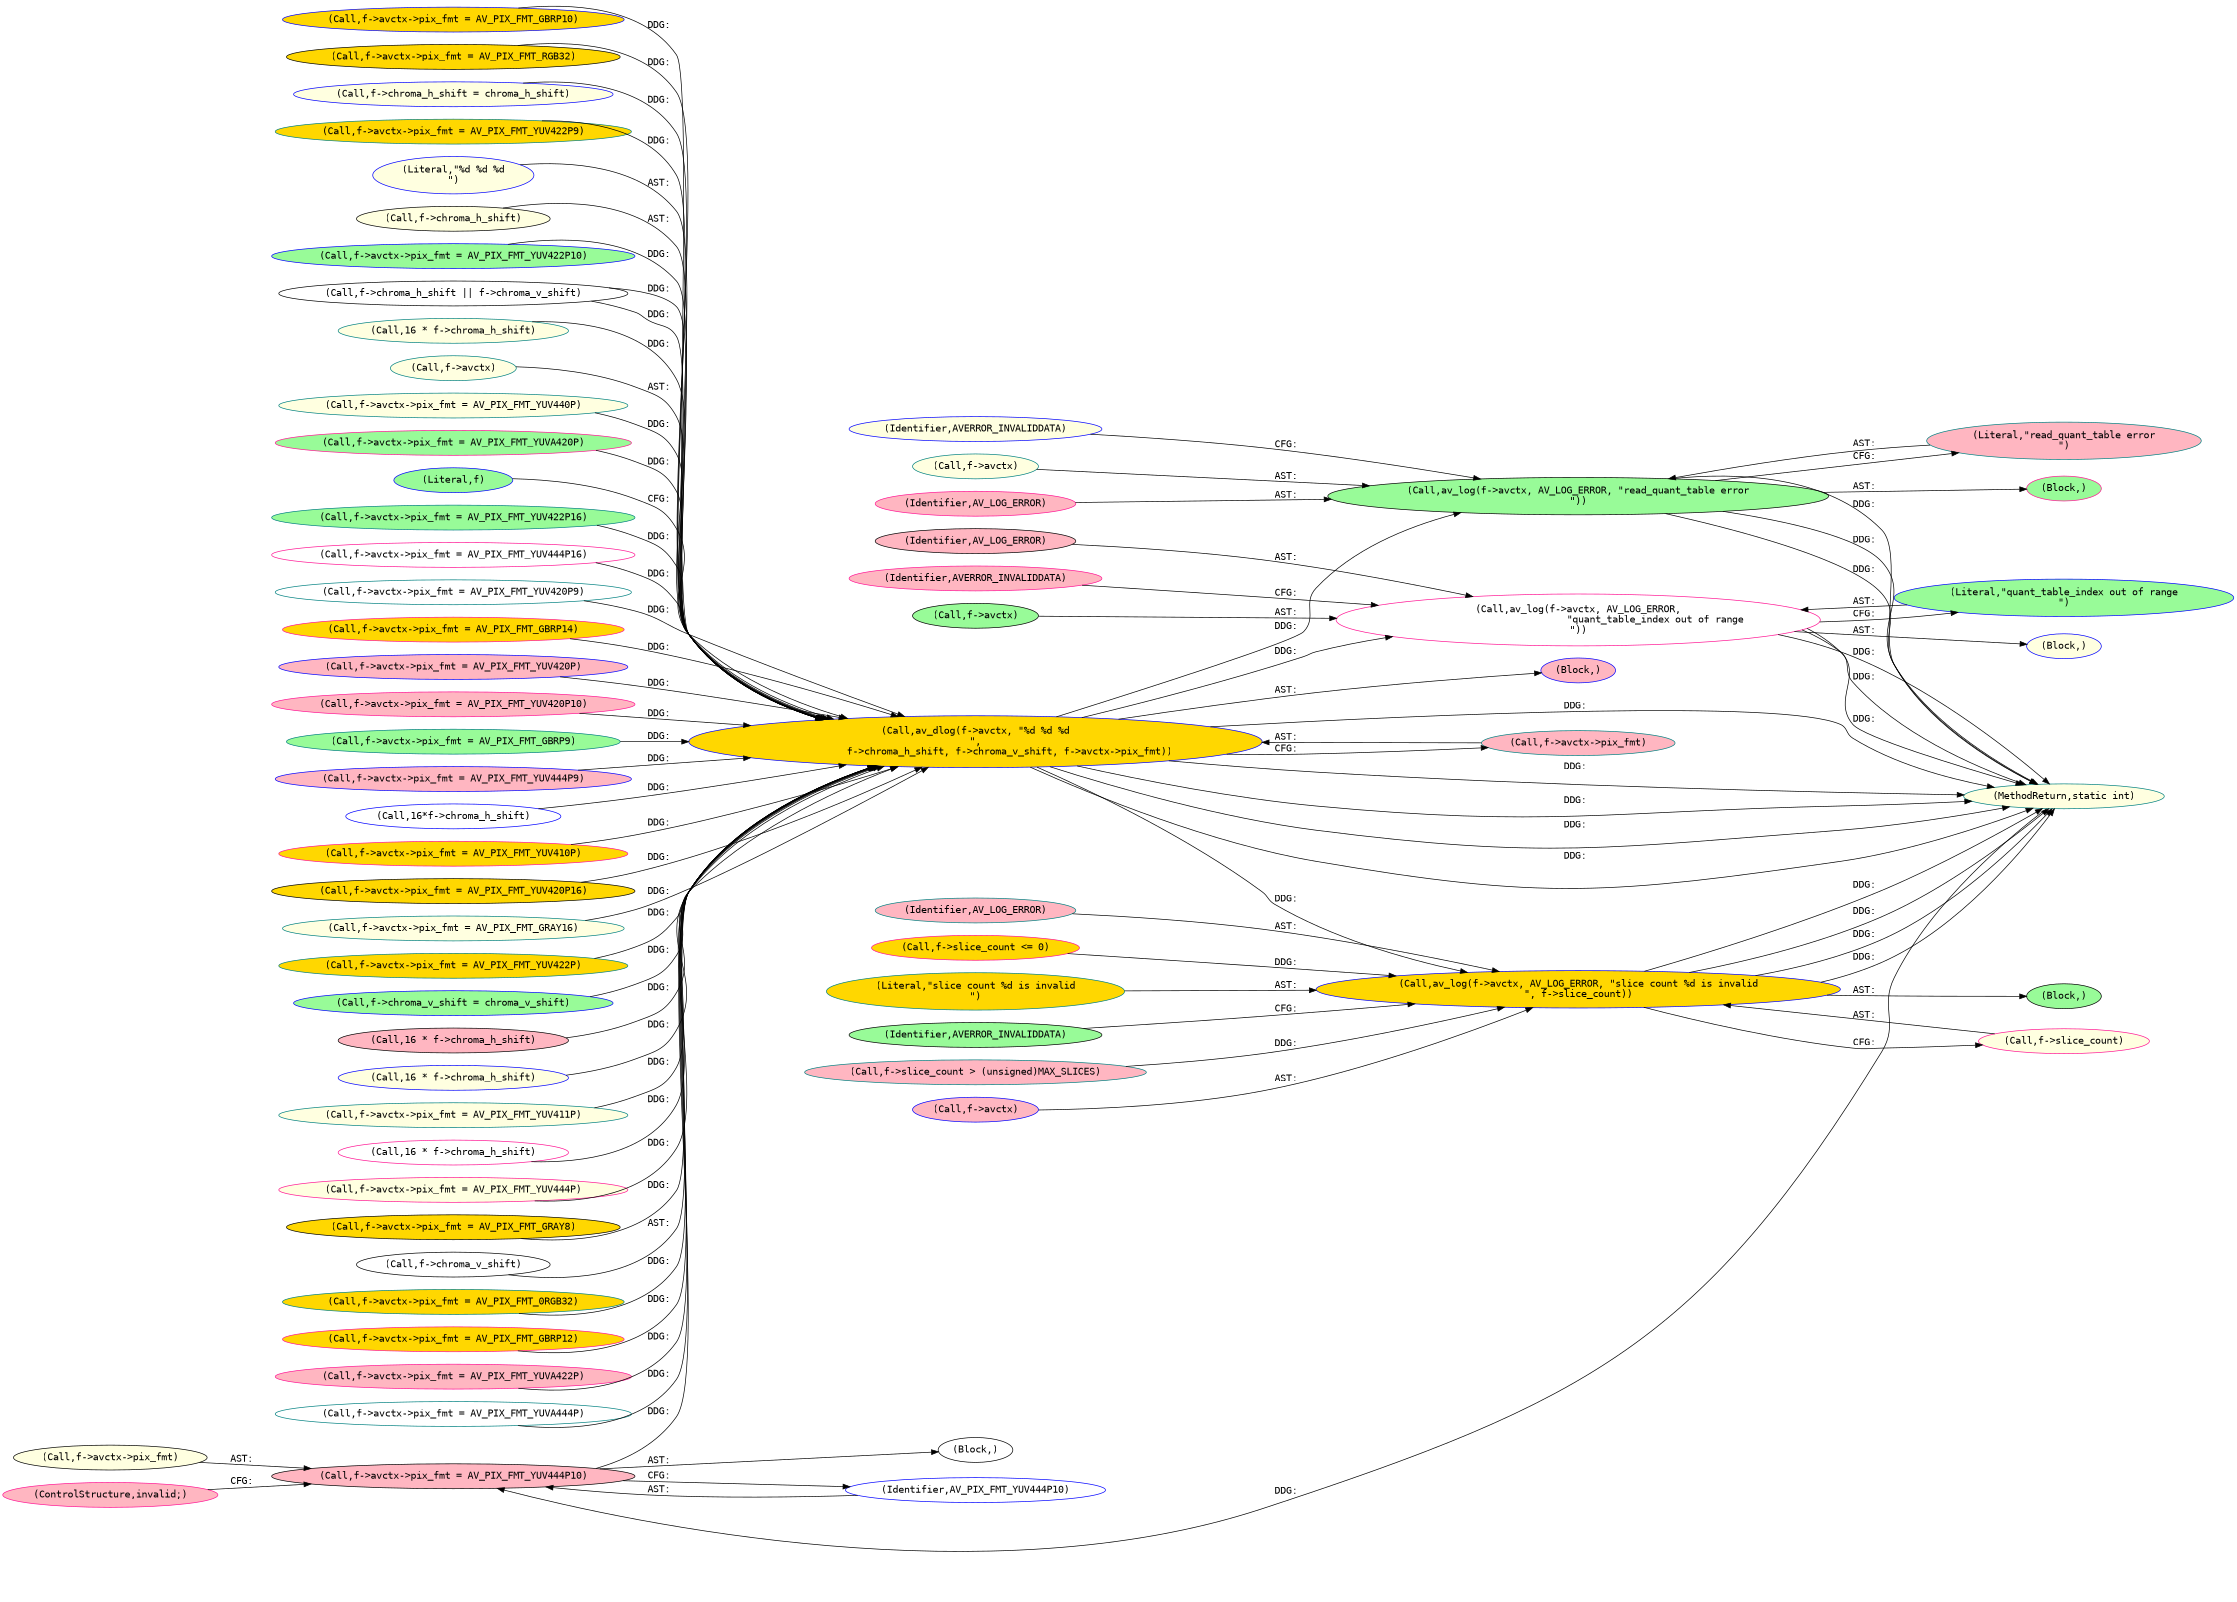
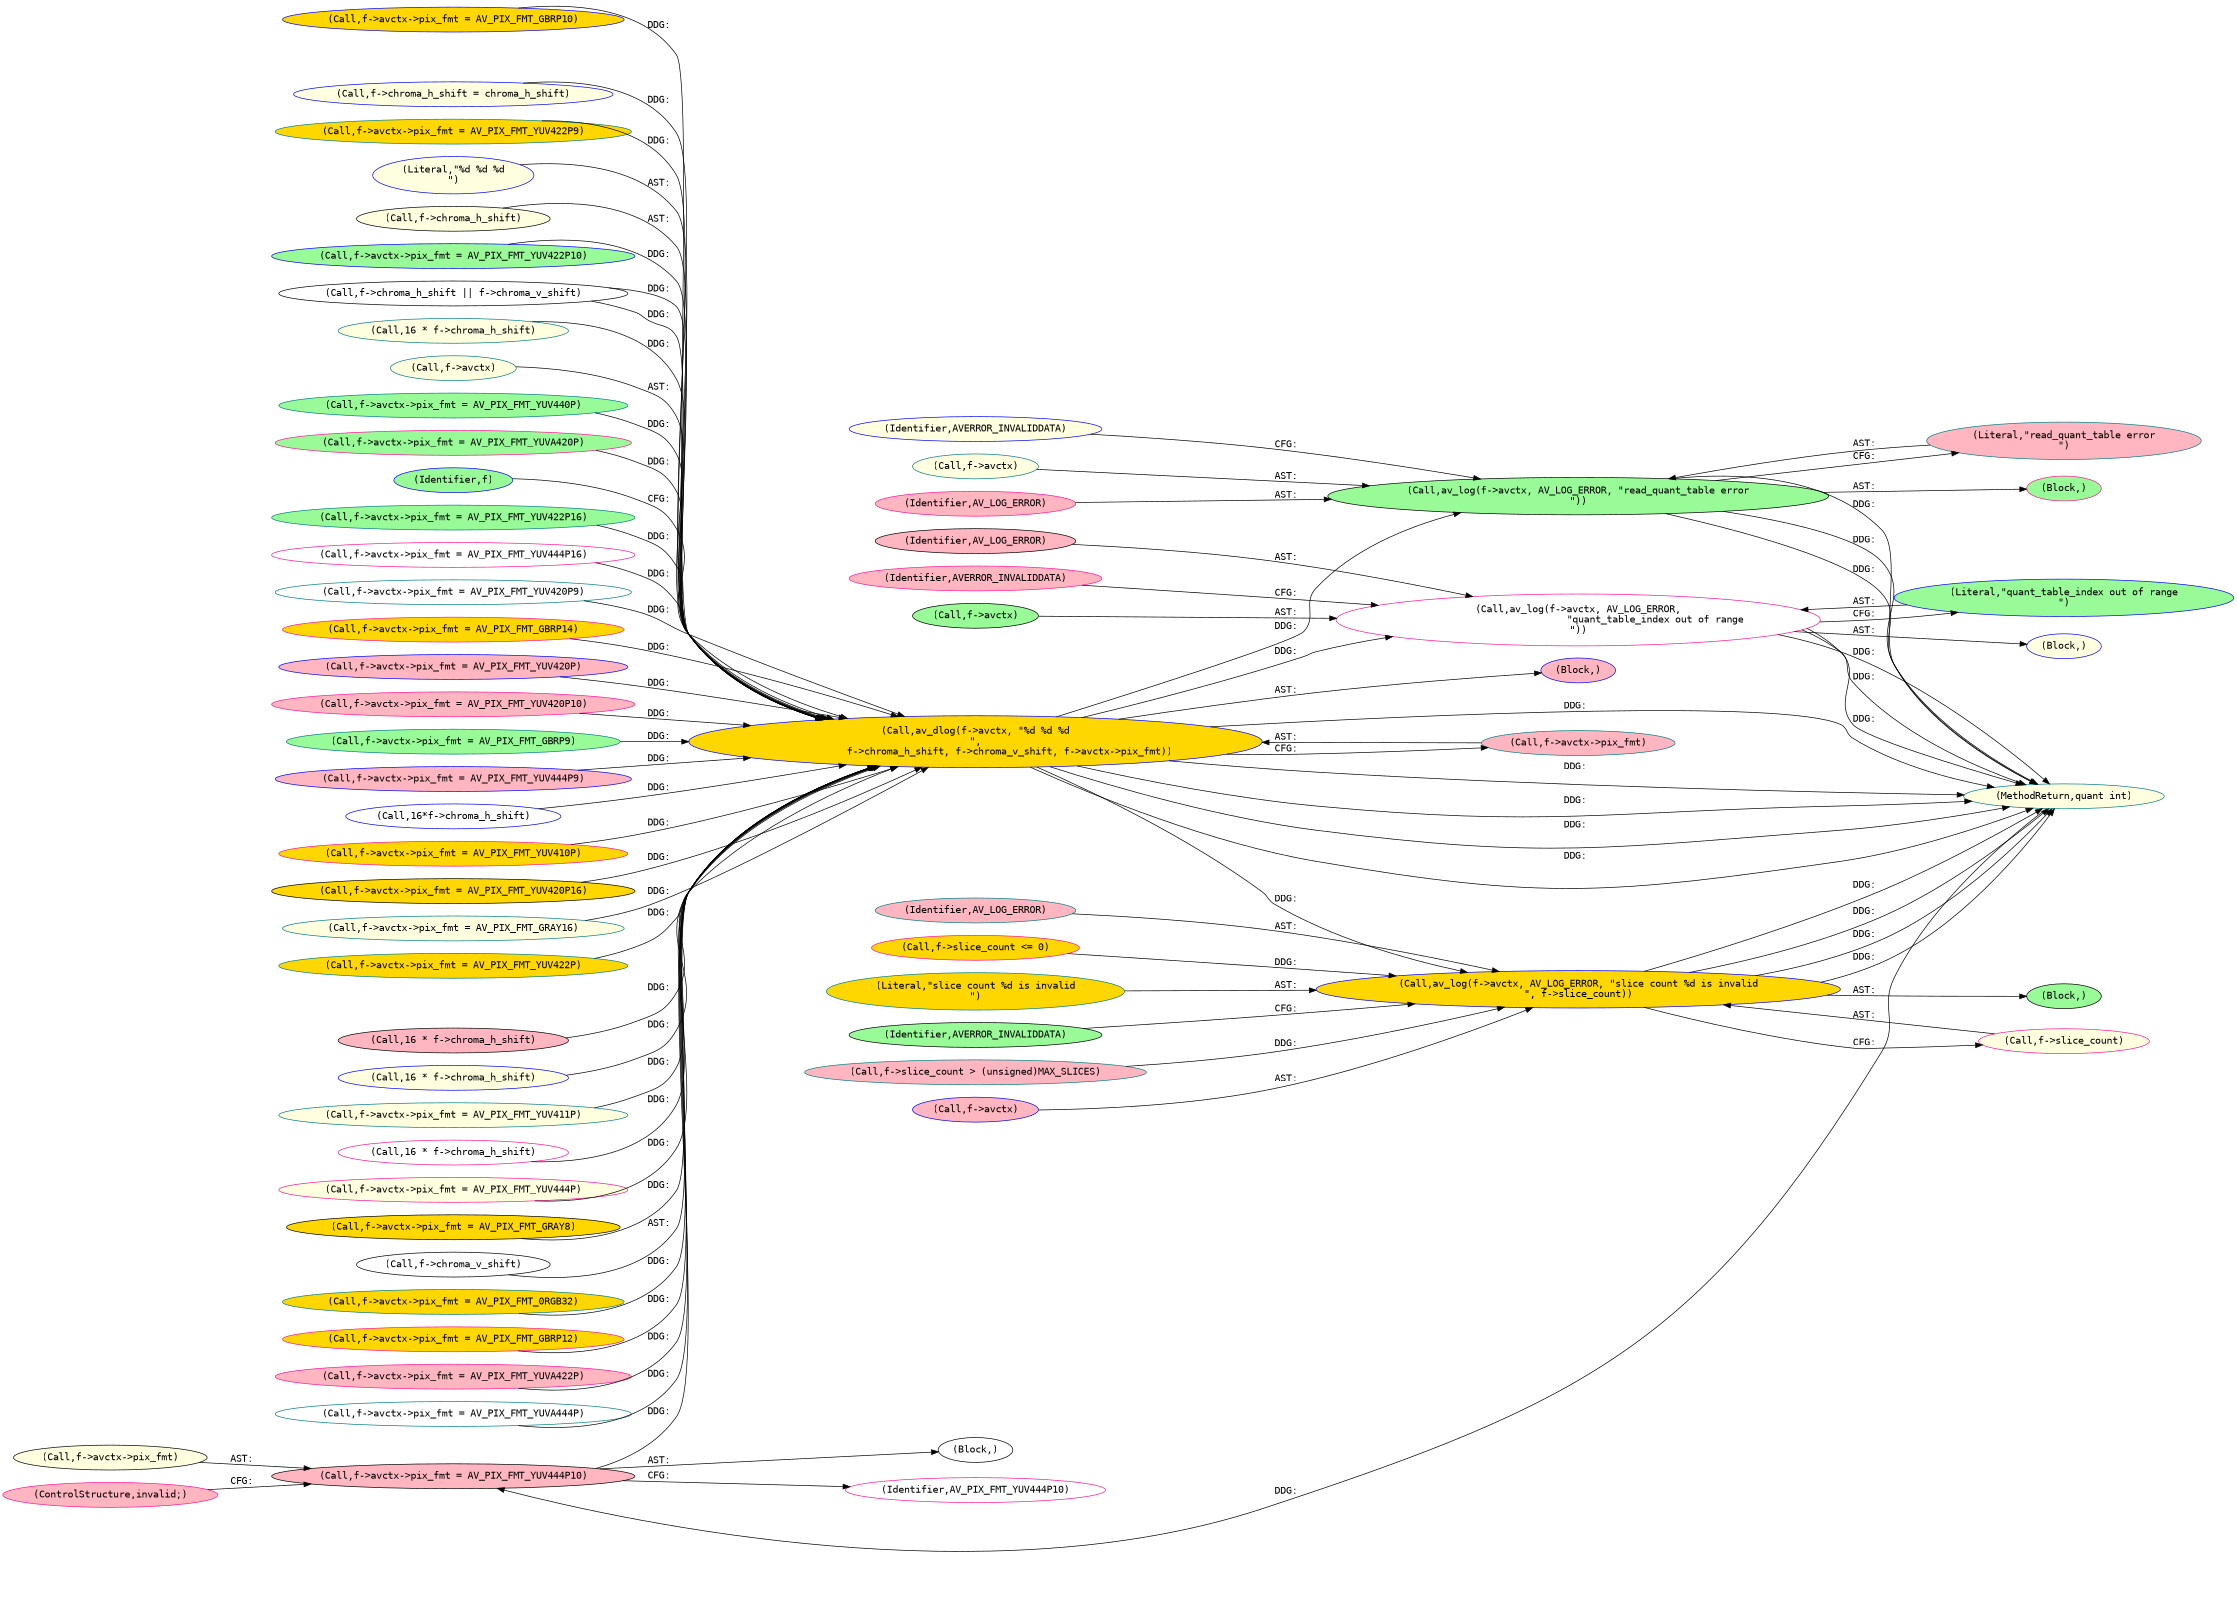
(453, 57) -> none
(453, 406) -> (453, 406)
(453, 480) -> (453, 480)
(2064, 796) -> (2064, 796)
(453, 1003) -> none
(976, 1490) -> (976, 1490)
(705, 1497) -> none
